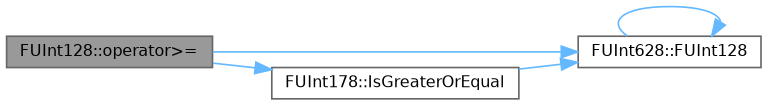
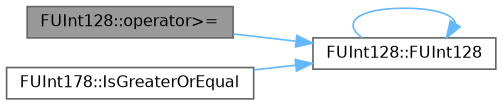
(670, 52) -> (404, 54)
(234, 66) -> none
